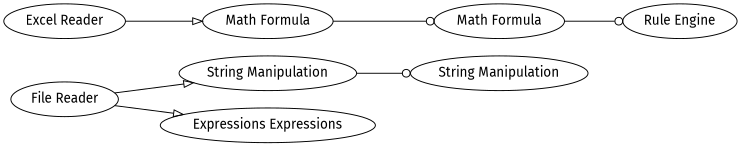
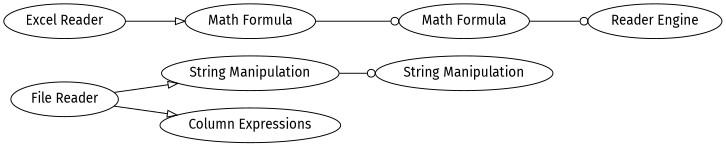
(680, 21) -> (655, 21)
(268, 125) -> (250, 125)
